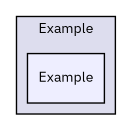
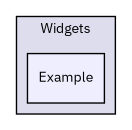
(66, 30) -> (66, 30)
